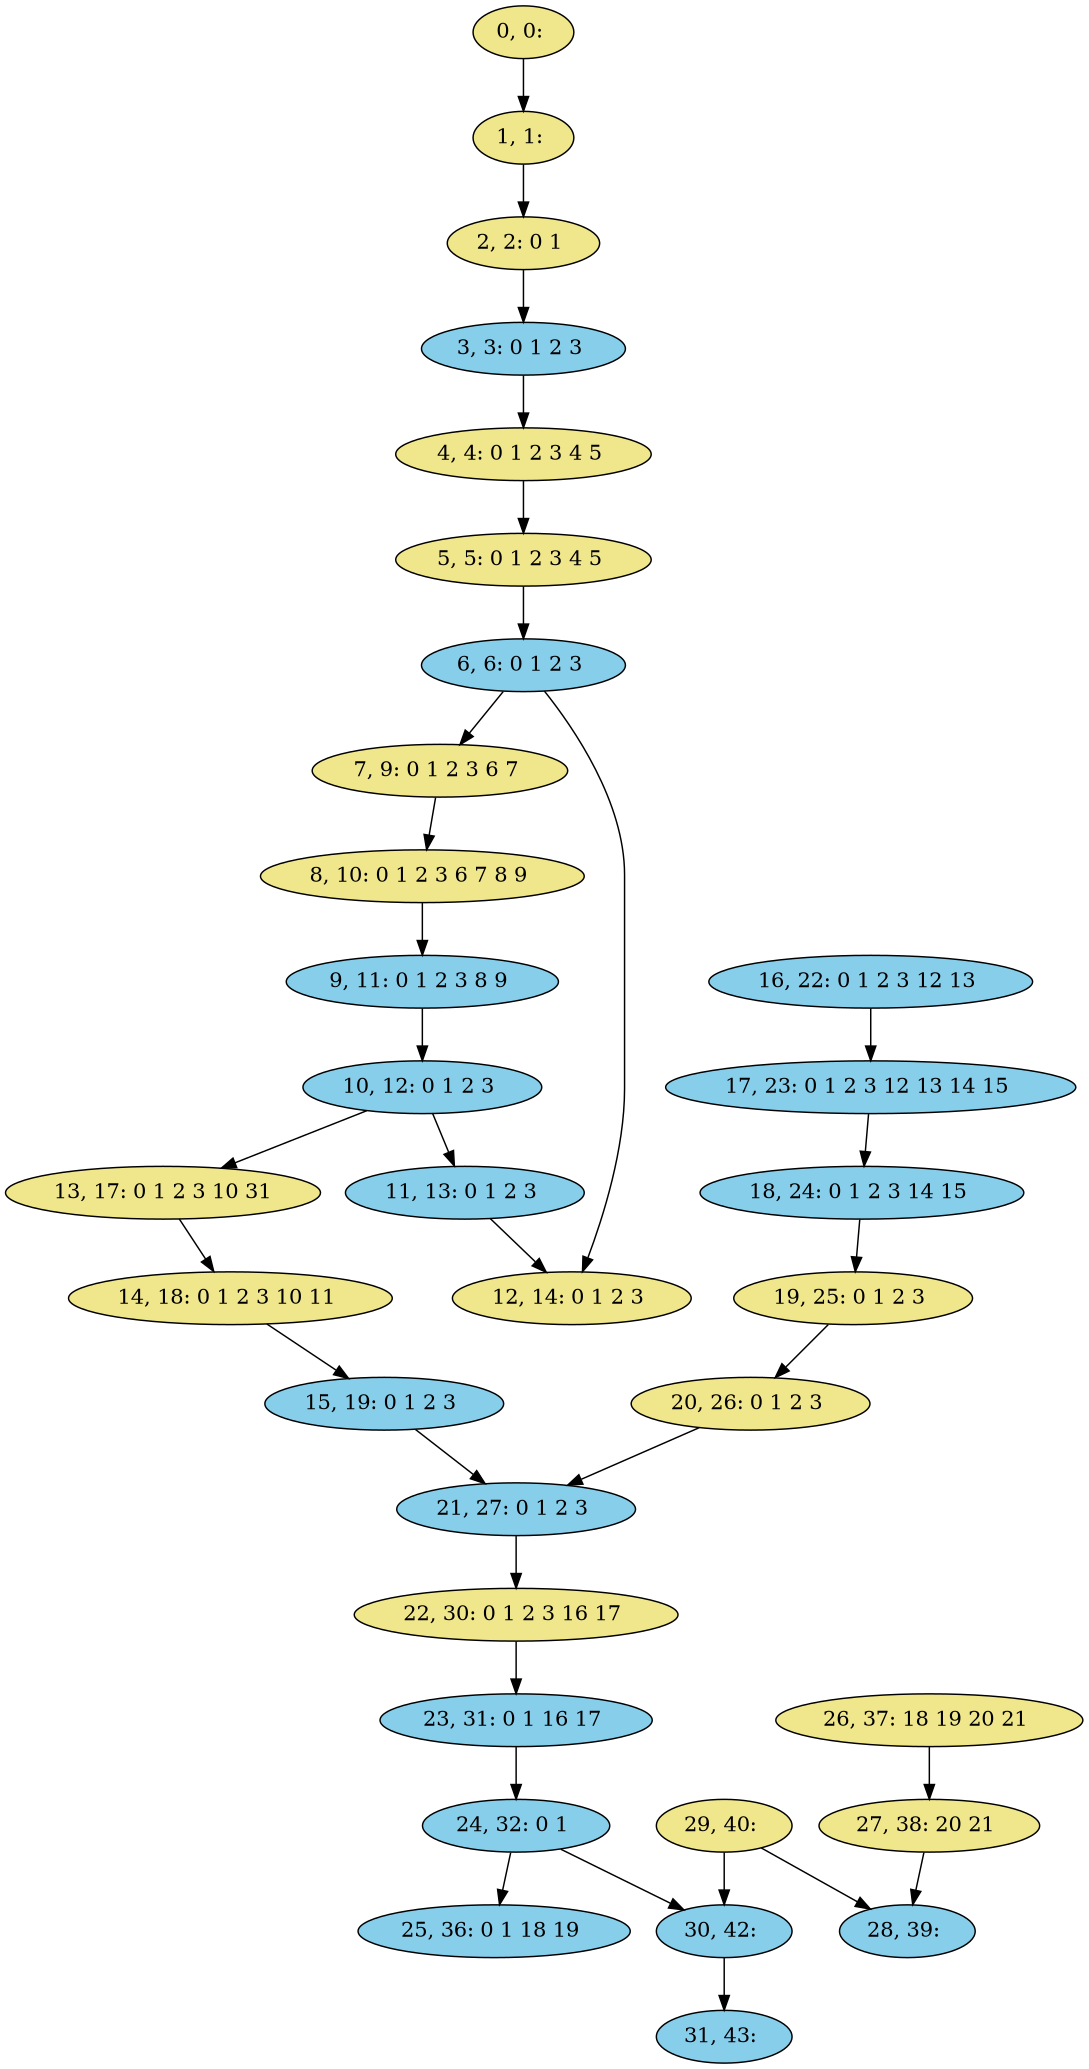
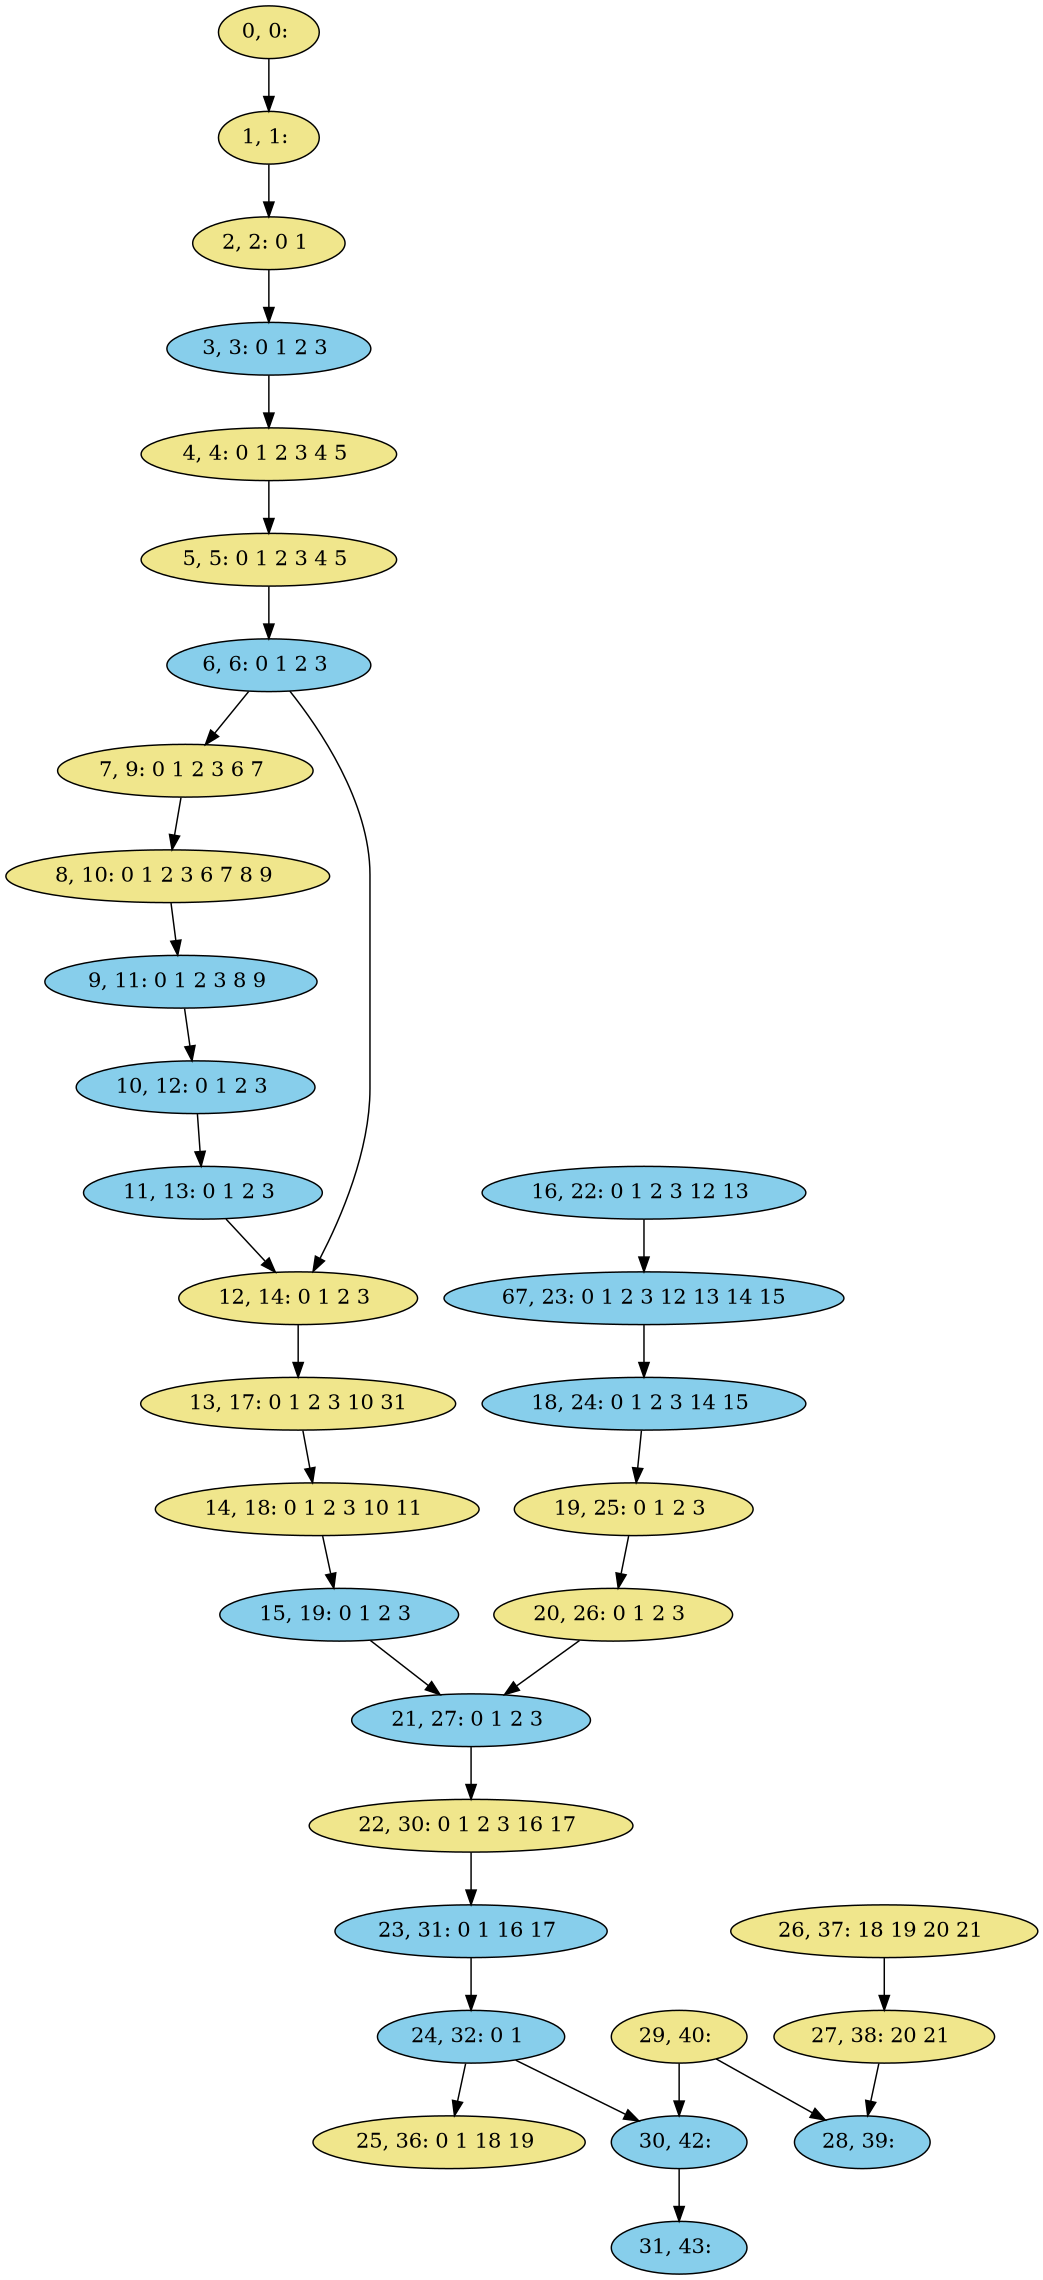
(871, 1087) -> (644, 1298)
(301, 1137) -> (298, 1344)
(494, 1931) -> (449, 2142)
